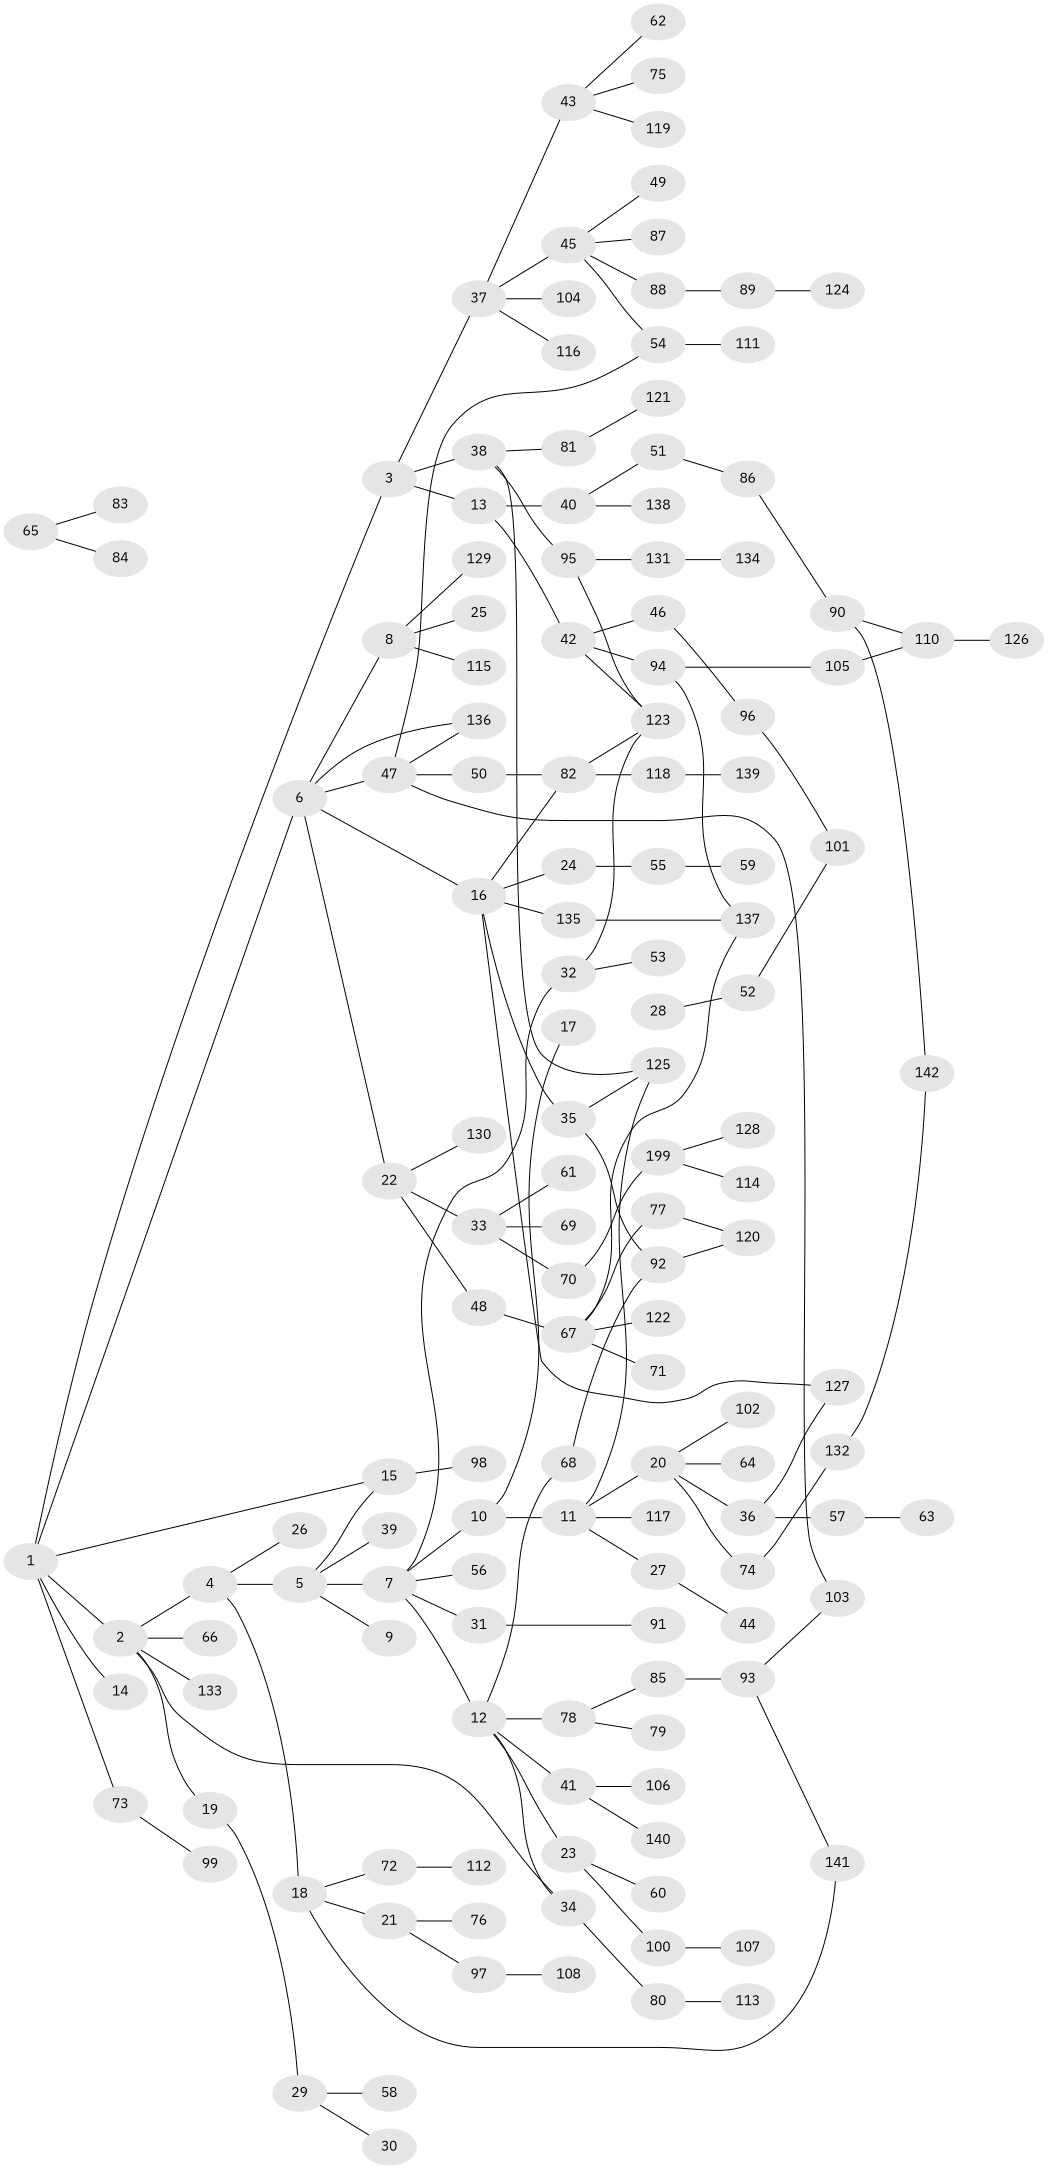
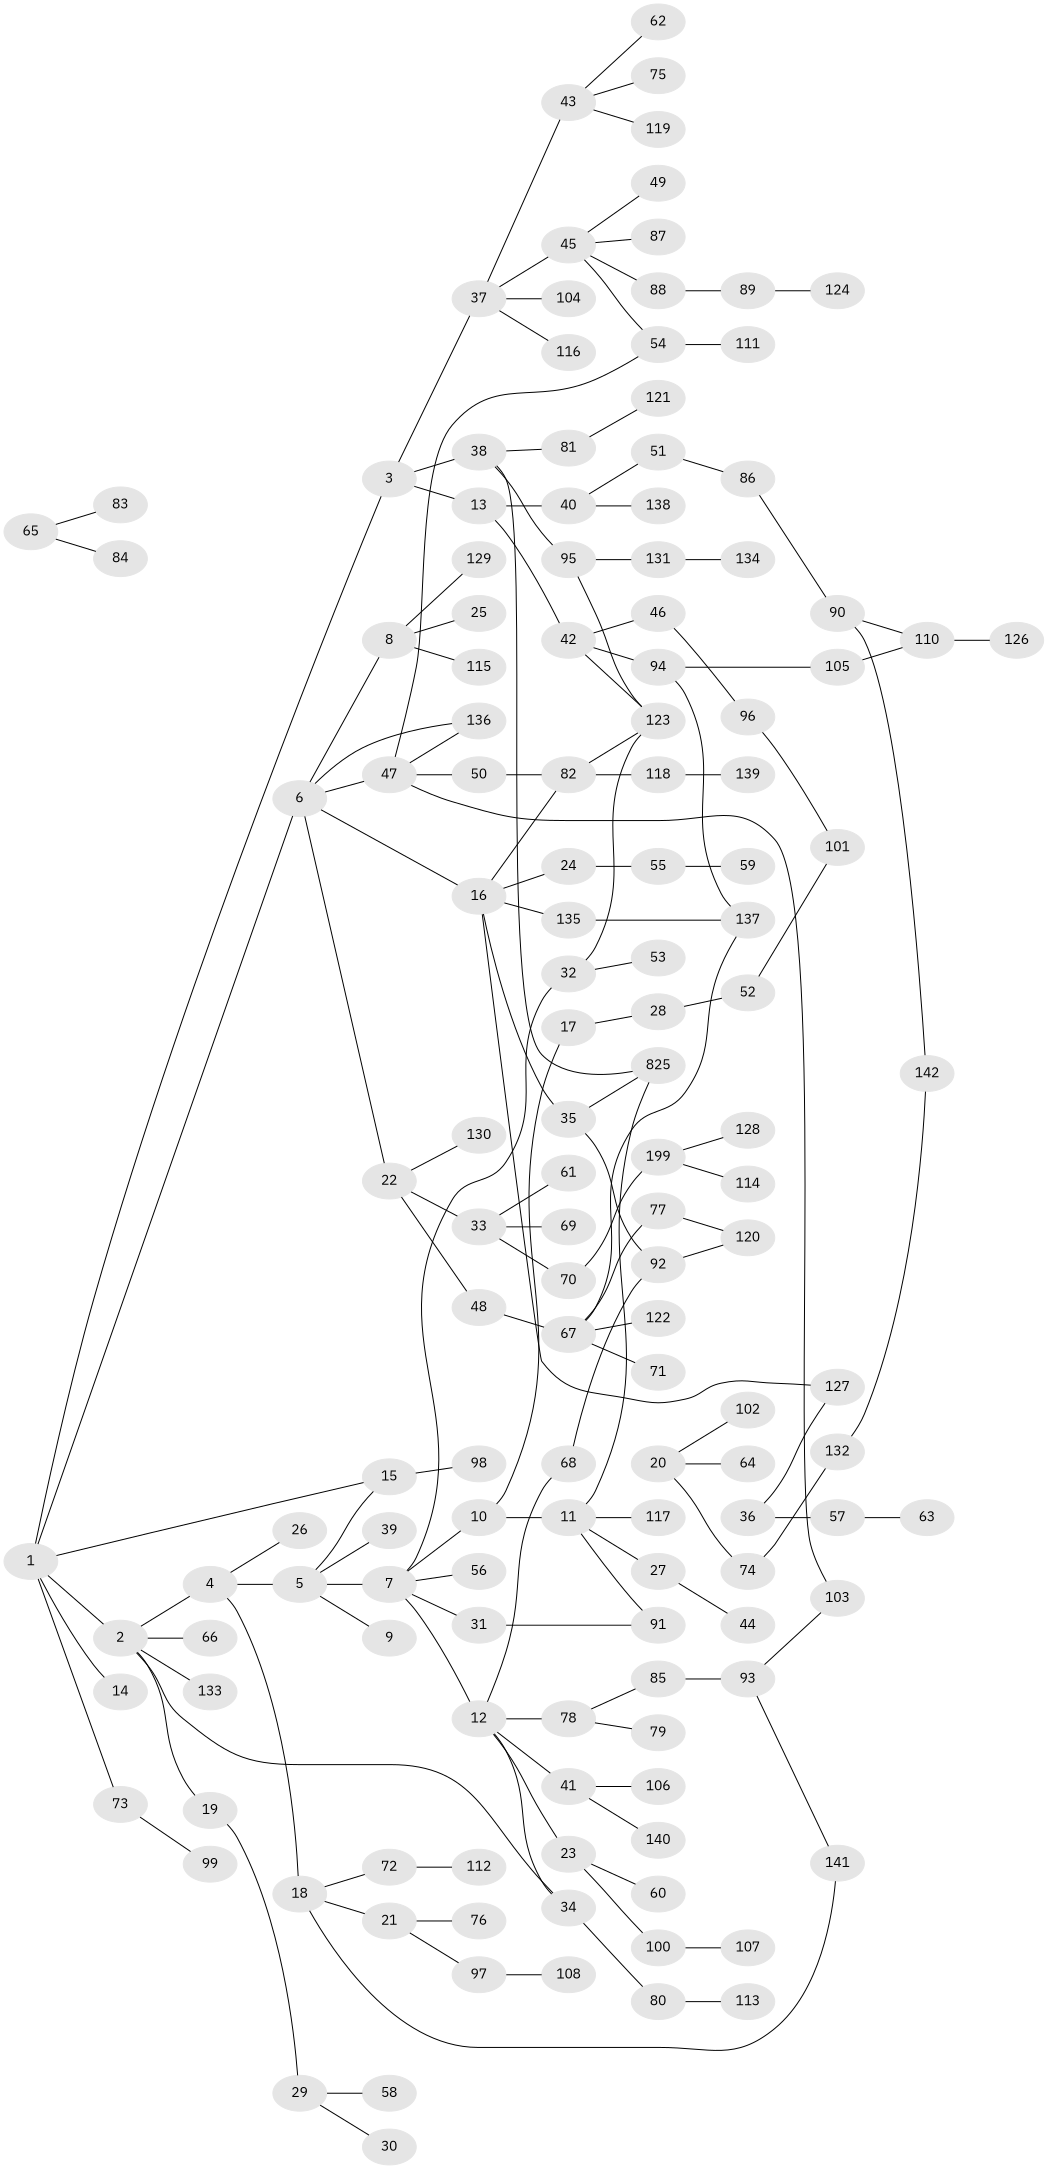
none -> (613, 1020)
(658, 1066) -> (658, 1066)
(613, 1491) -> (611, 1573)
(703, 1491) -> none
